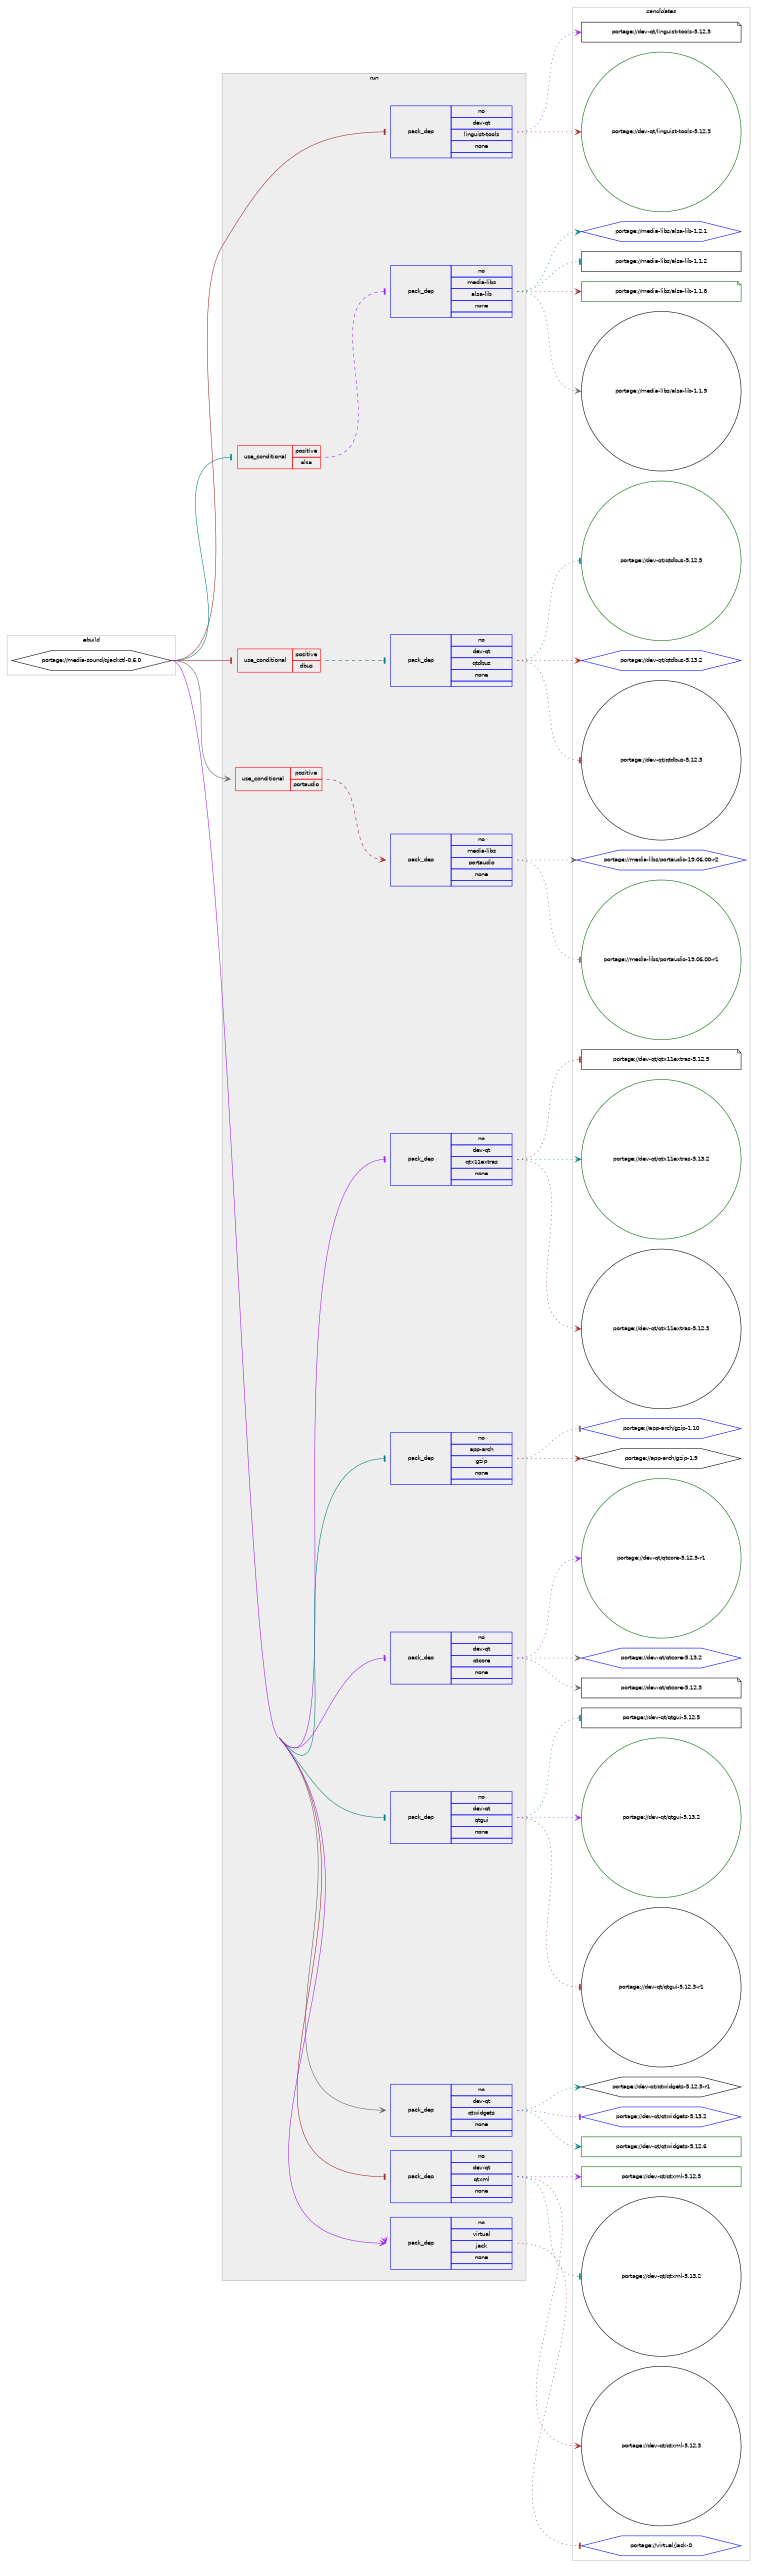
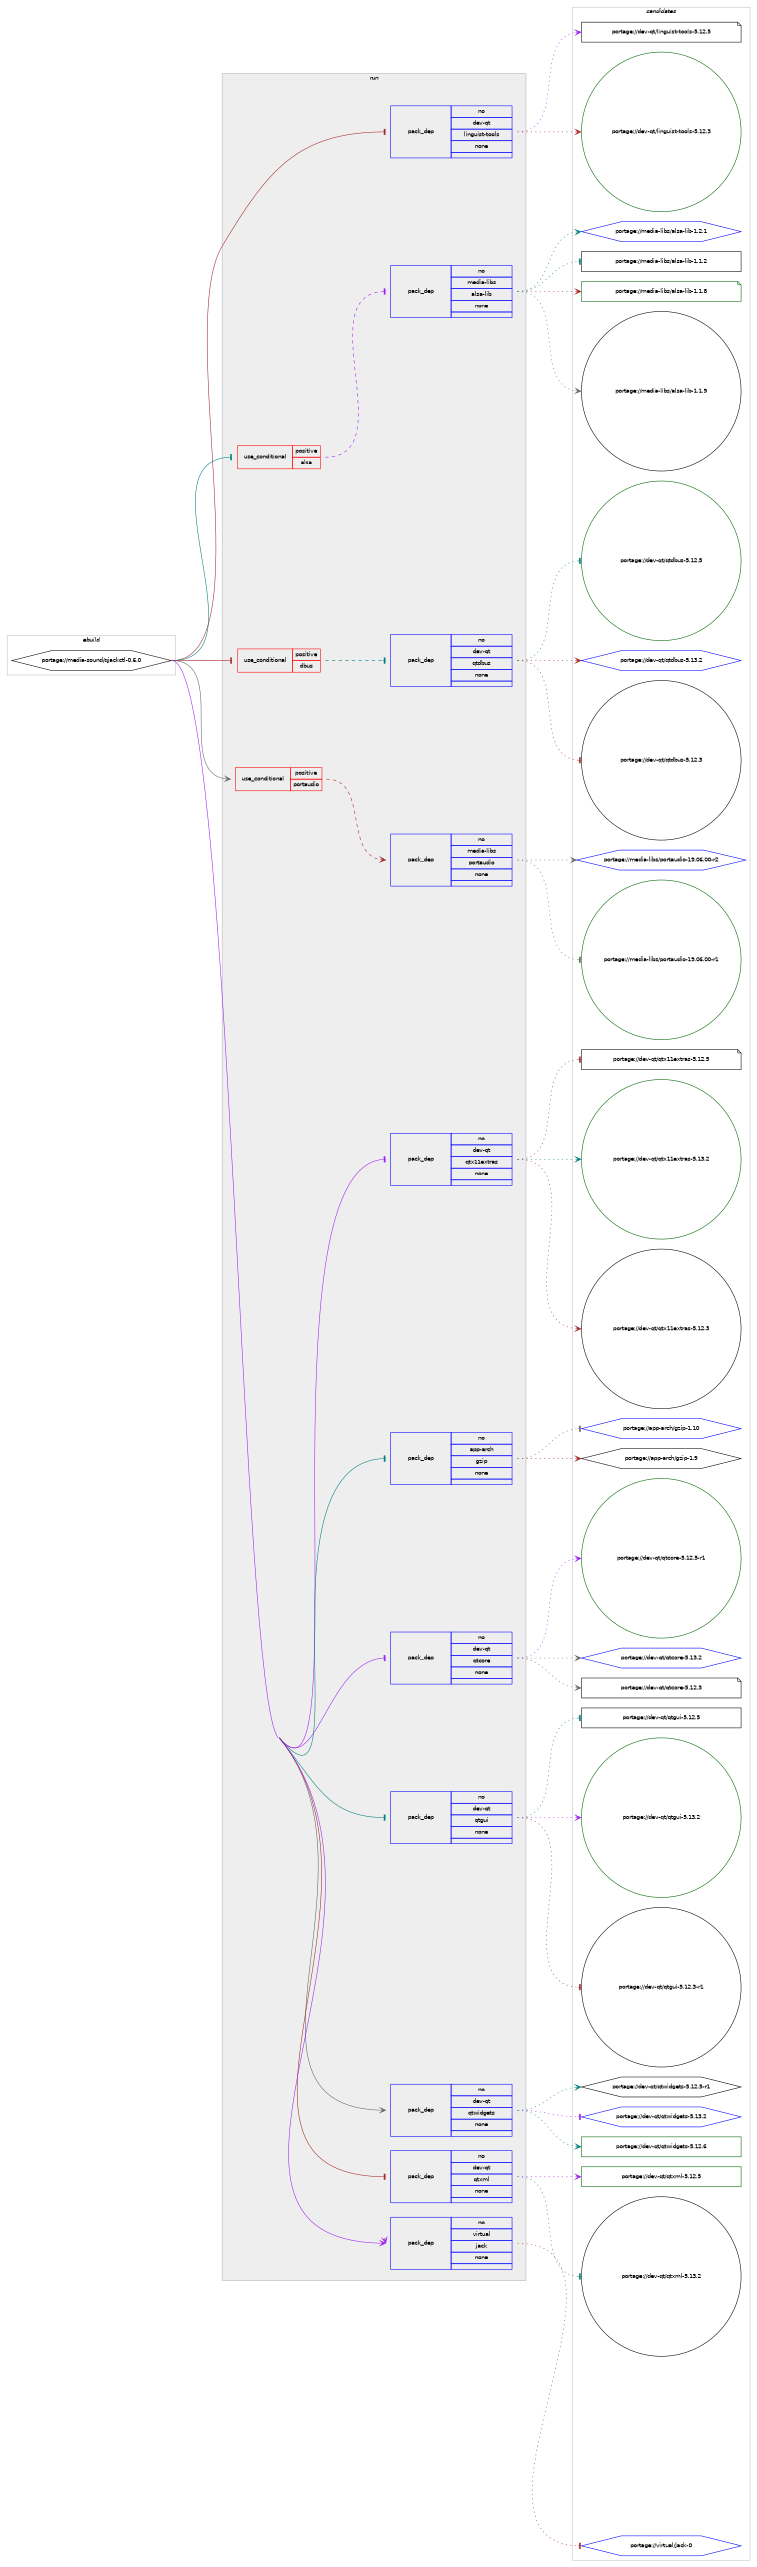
(661, 2446) -> none
